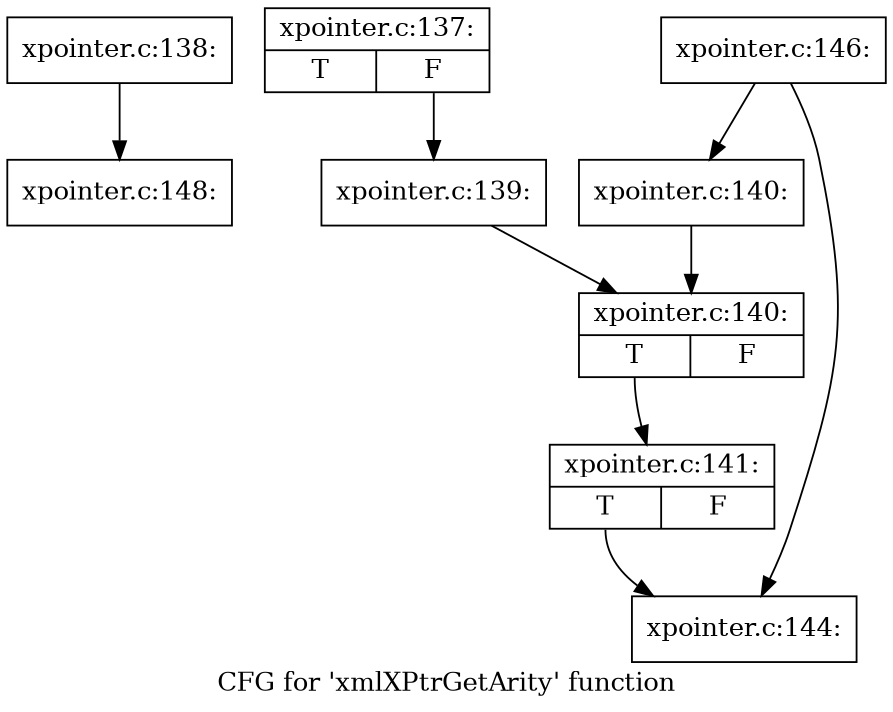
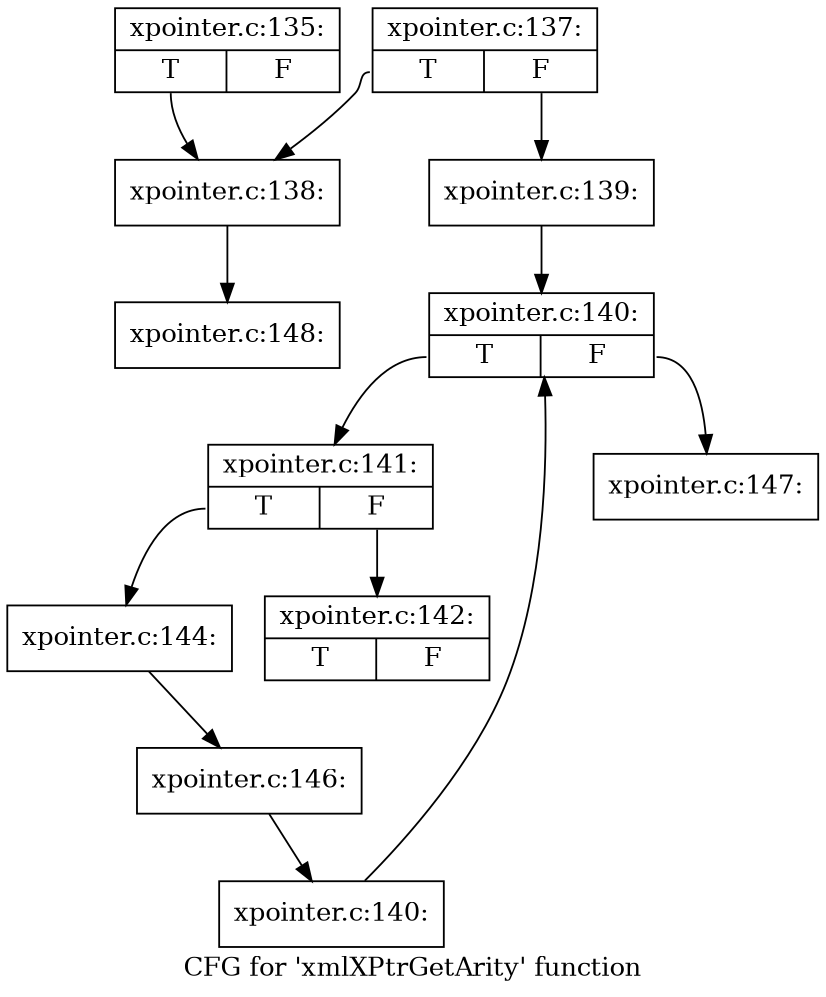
none -> (227, 50)
none -> (334, 113)
(837, 333) -> (178, 703)
none -> (706, 487)
none -> (377, 638)
